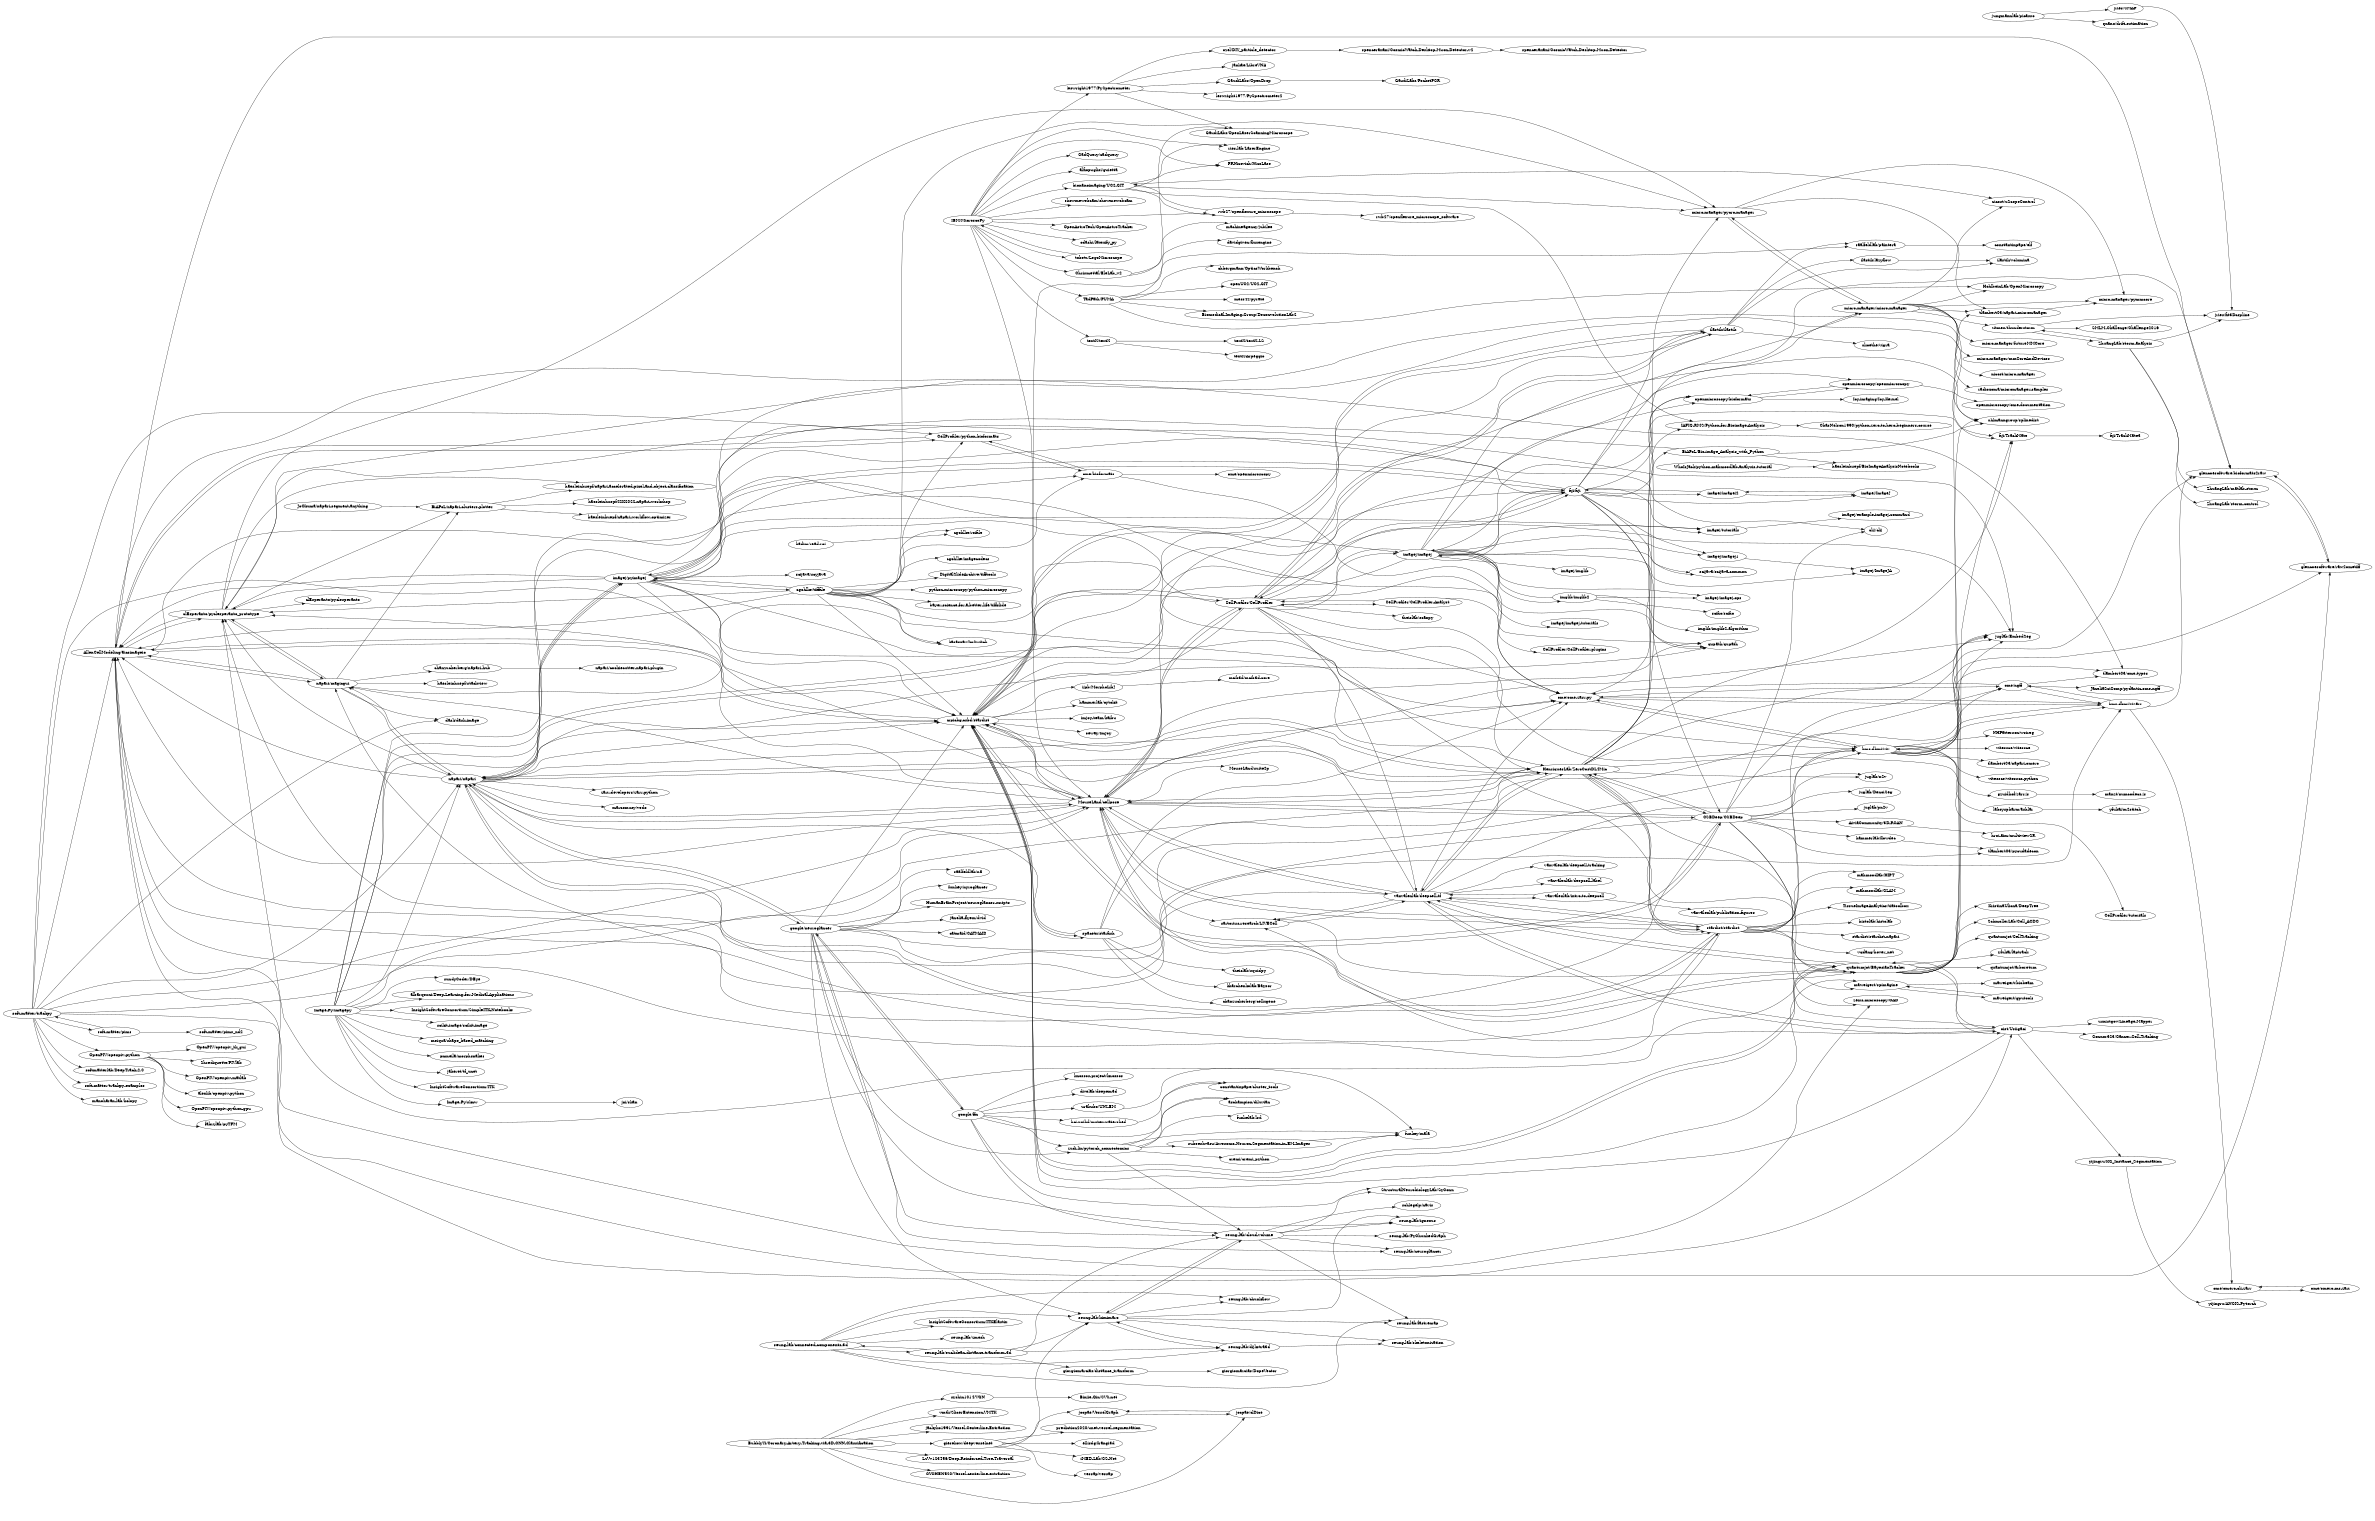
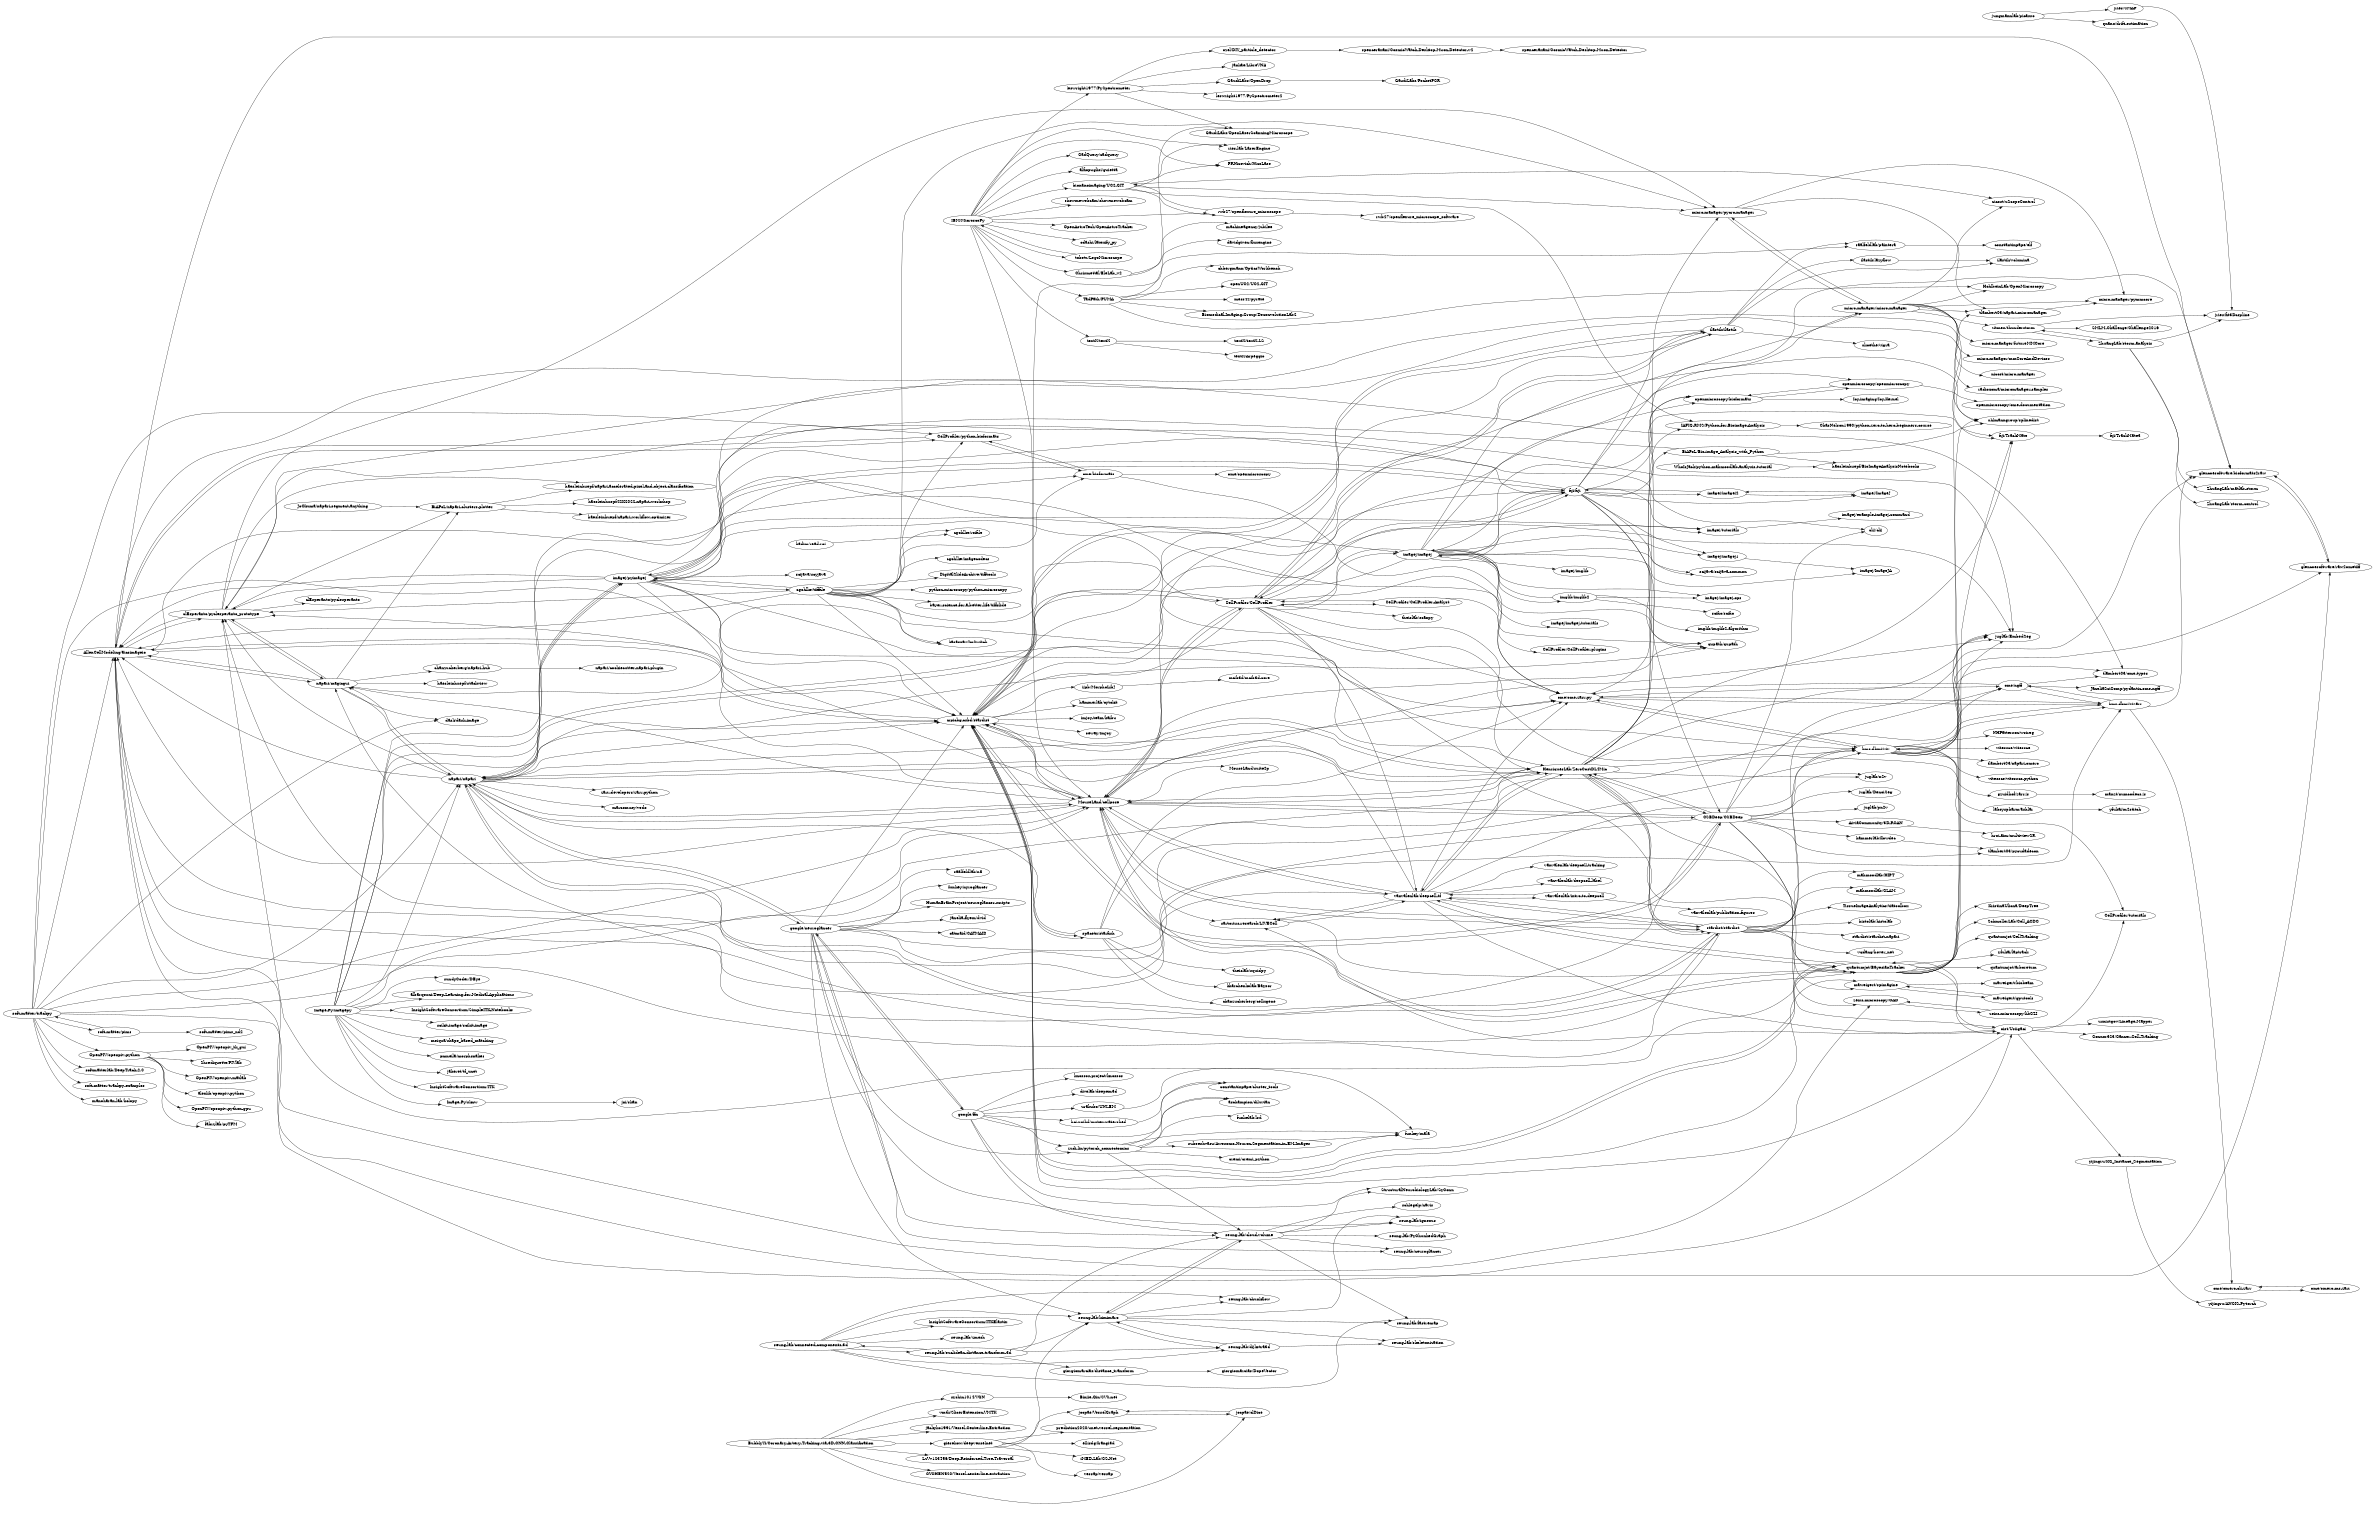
(1703, 1005) -> (2093, 992)
none -> (2013, 1014)
